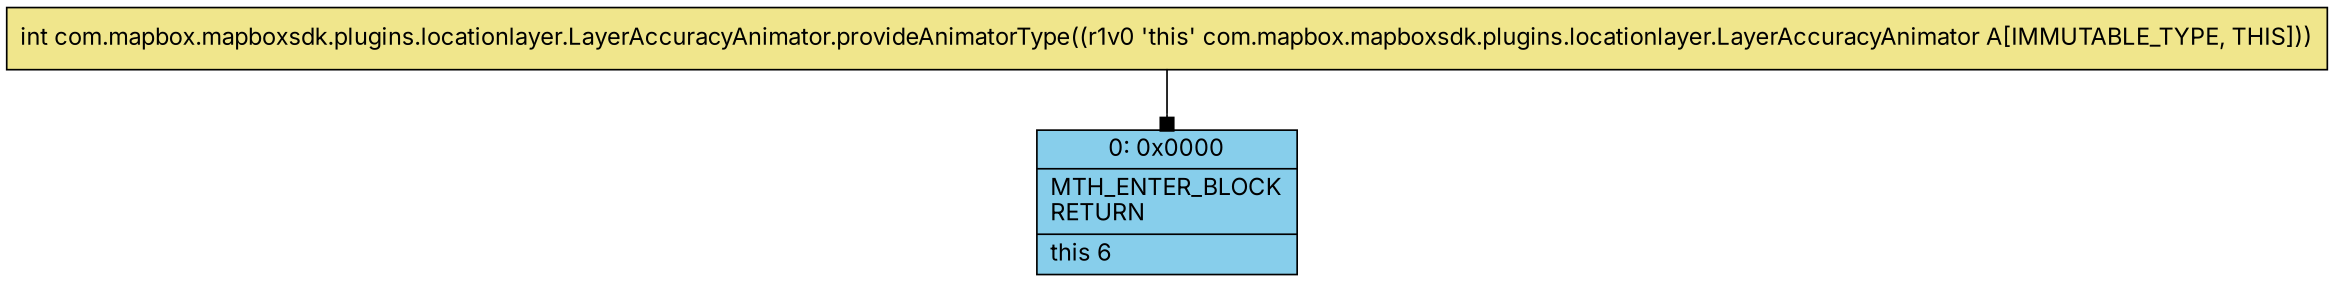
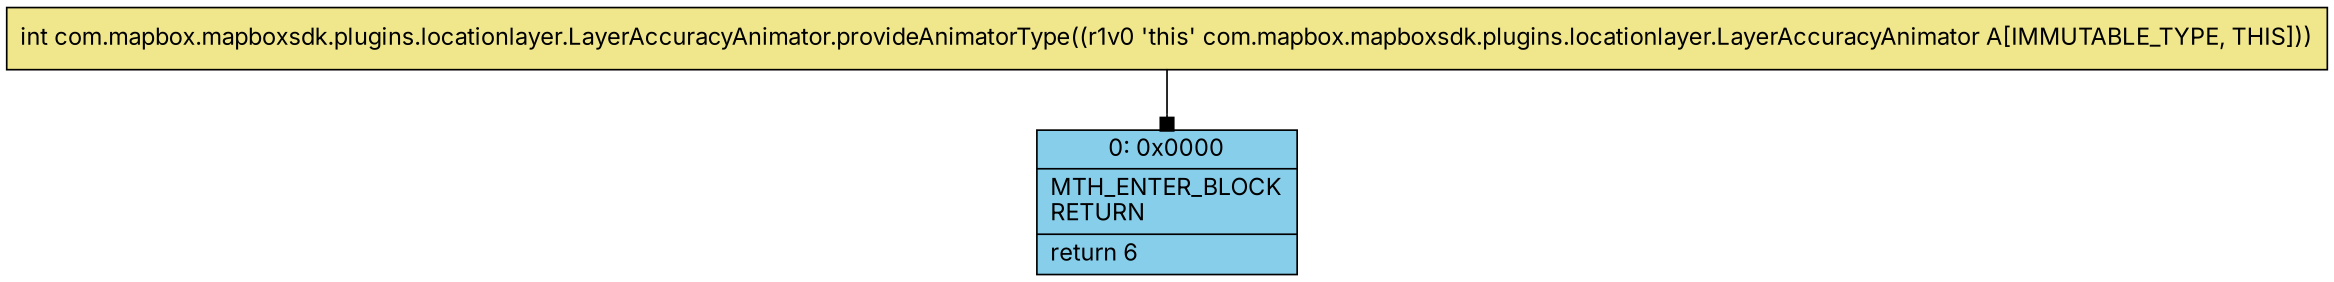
(1081, 254) -> (1095, 254)
